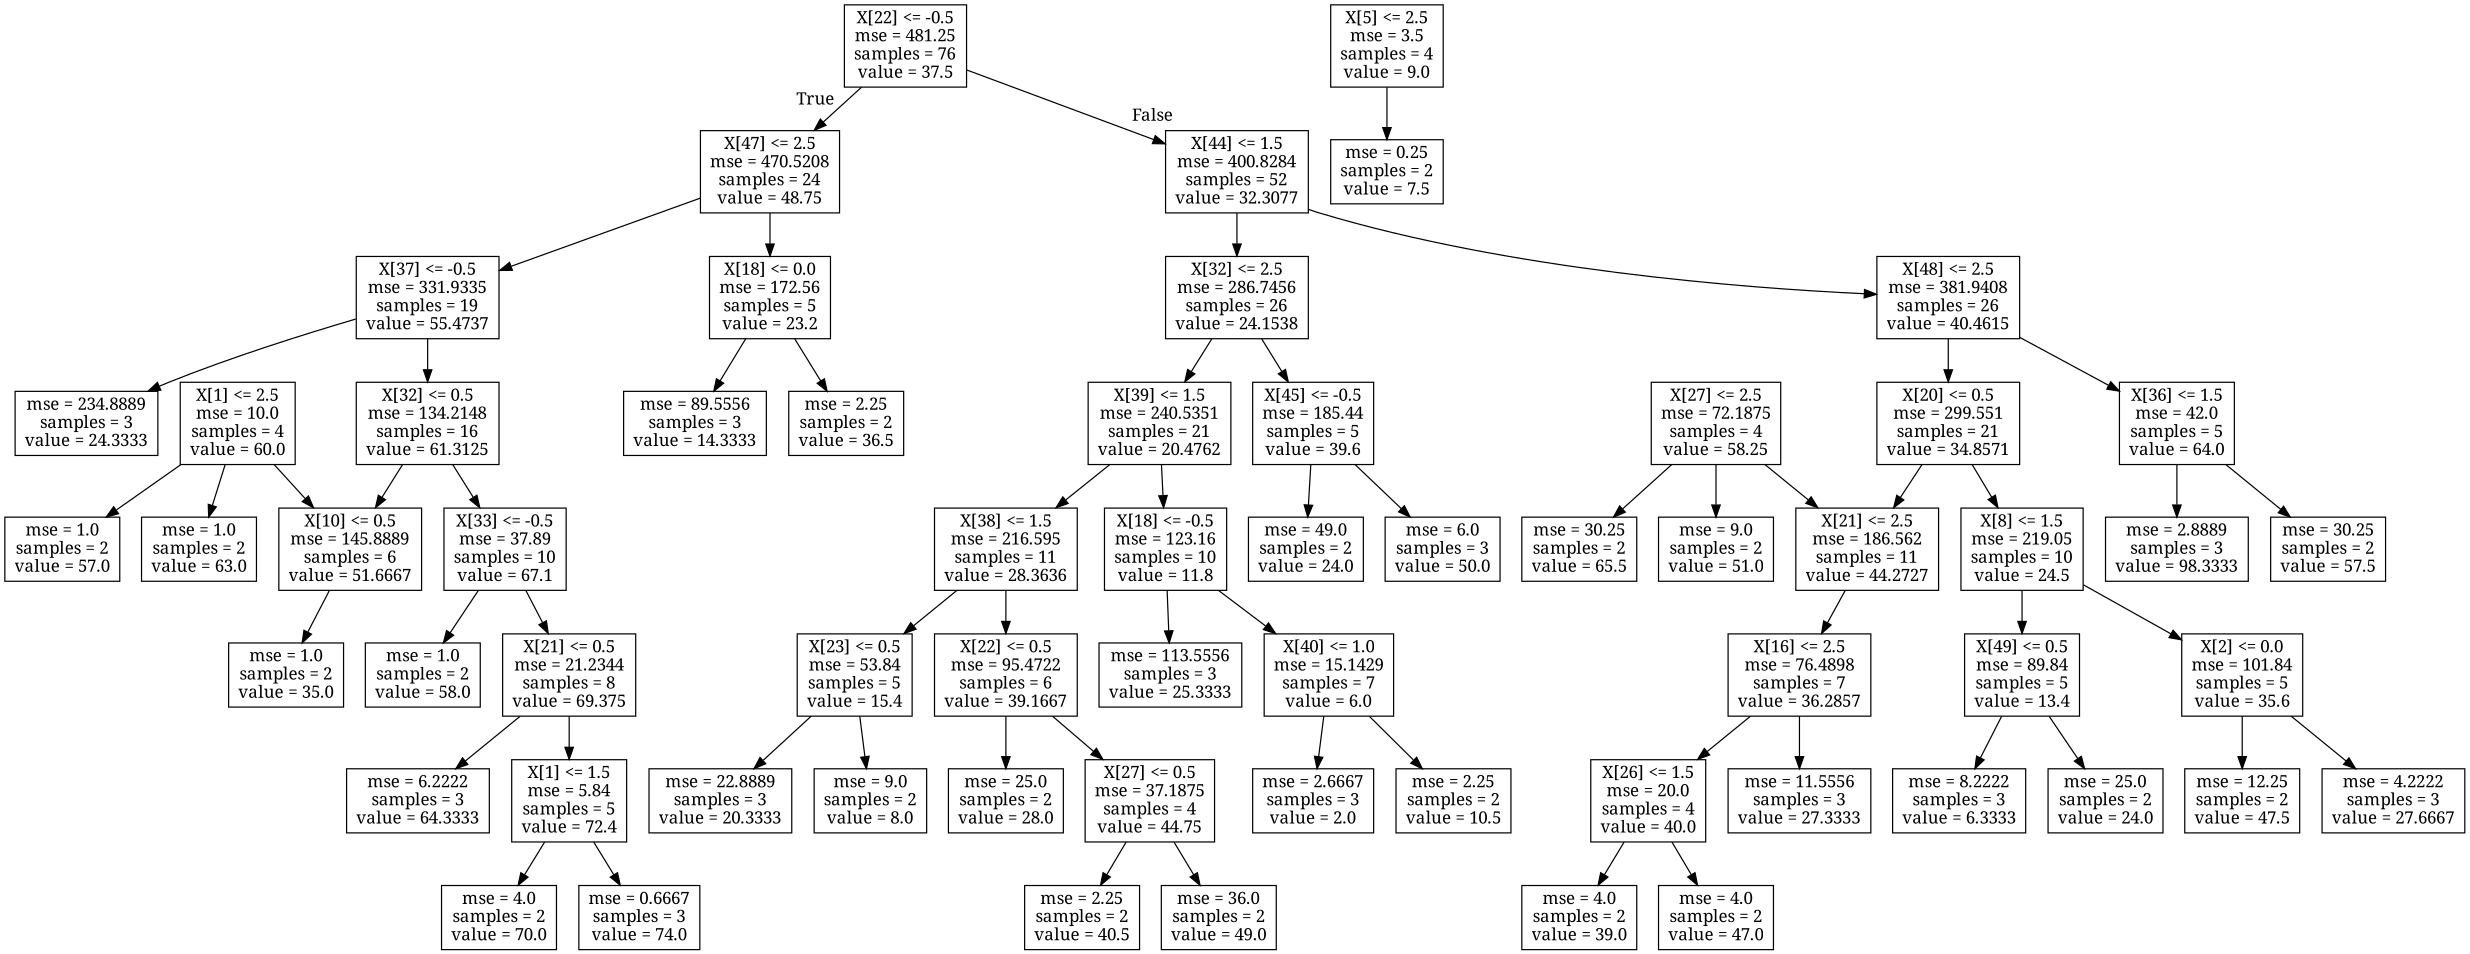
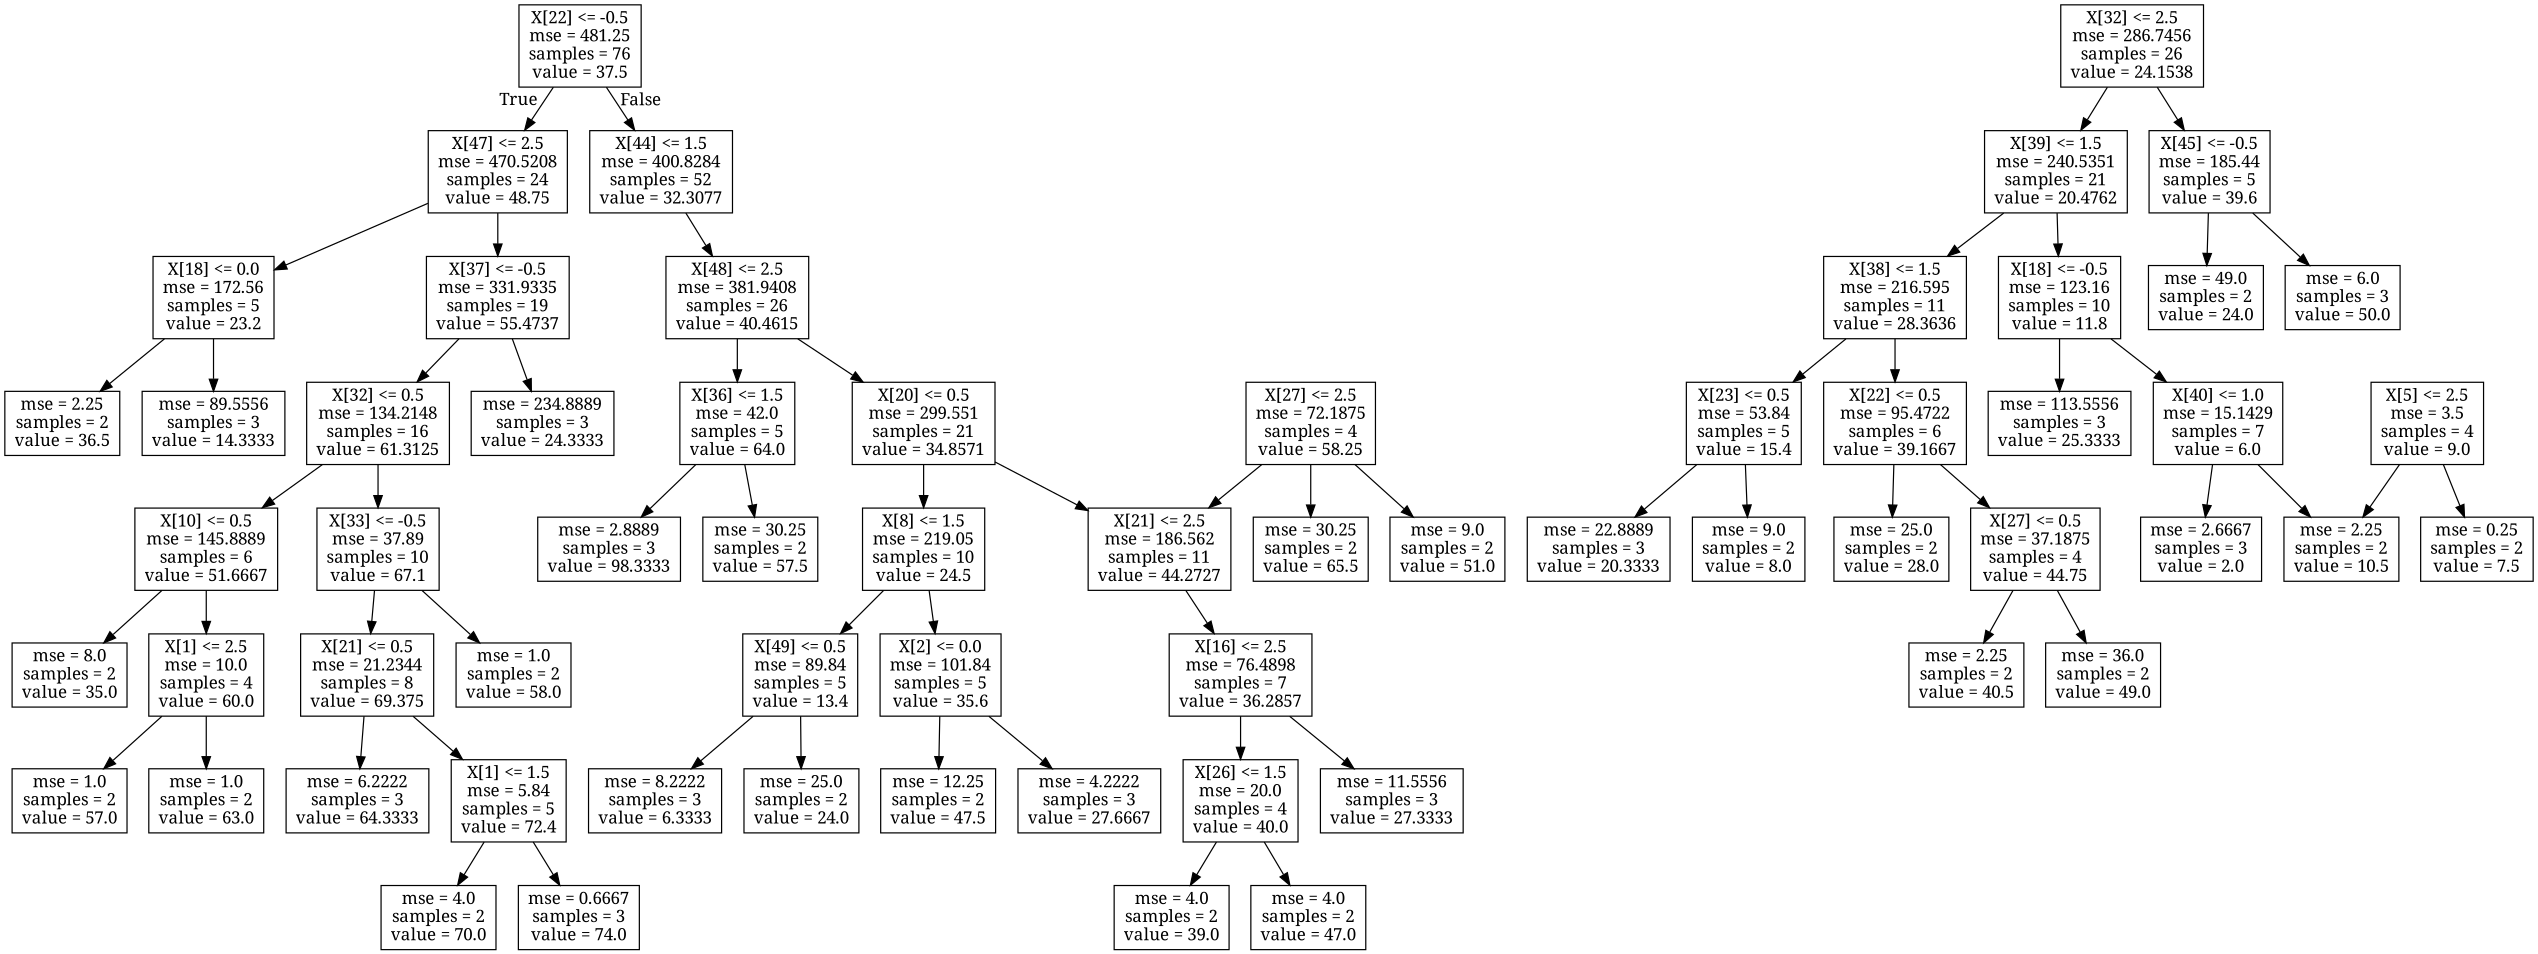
(1237, 228) -> none
(290, 482) -> (206, 606)
none -> (2385, 486)
(286, 675) -> (70, 675)
